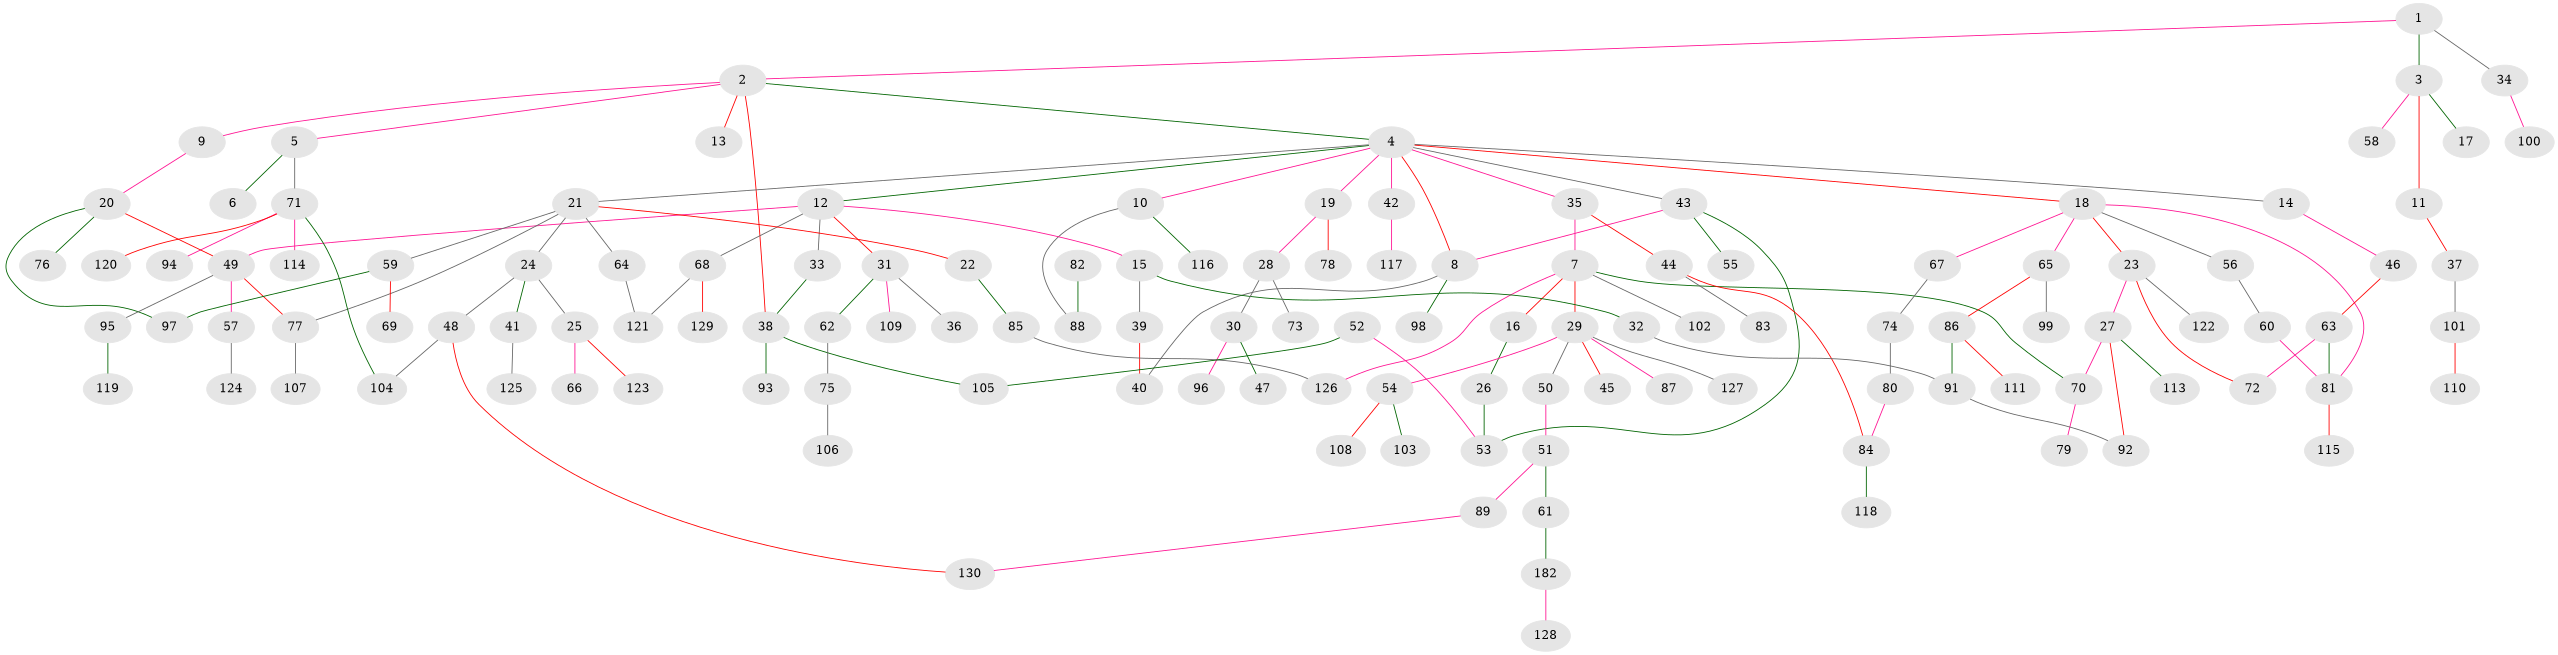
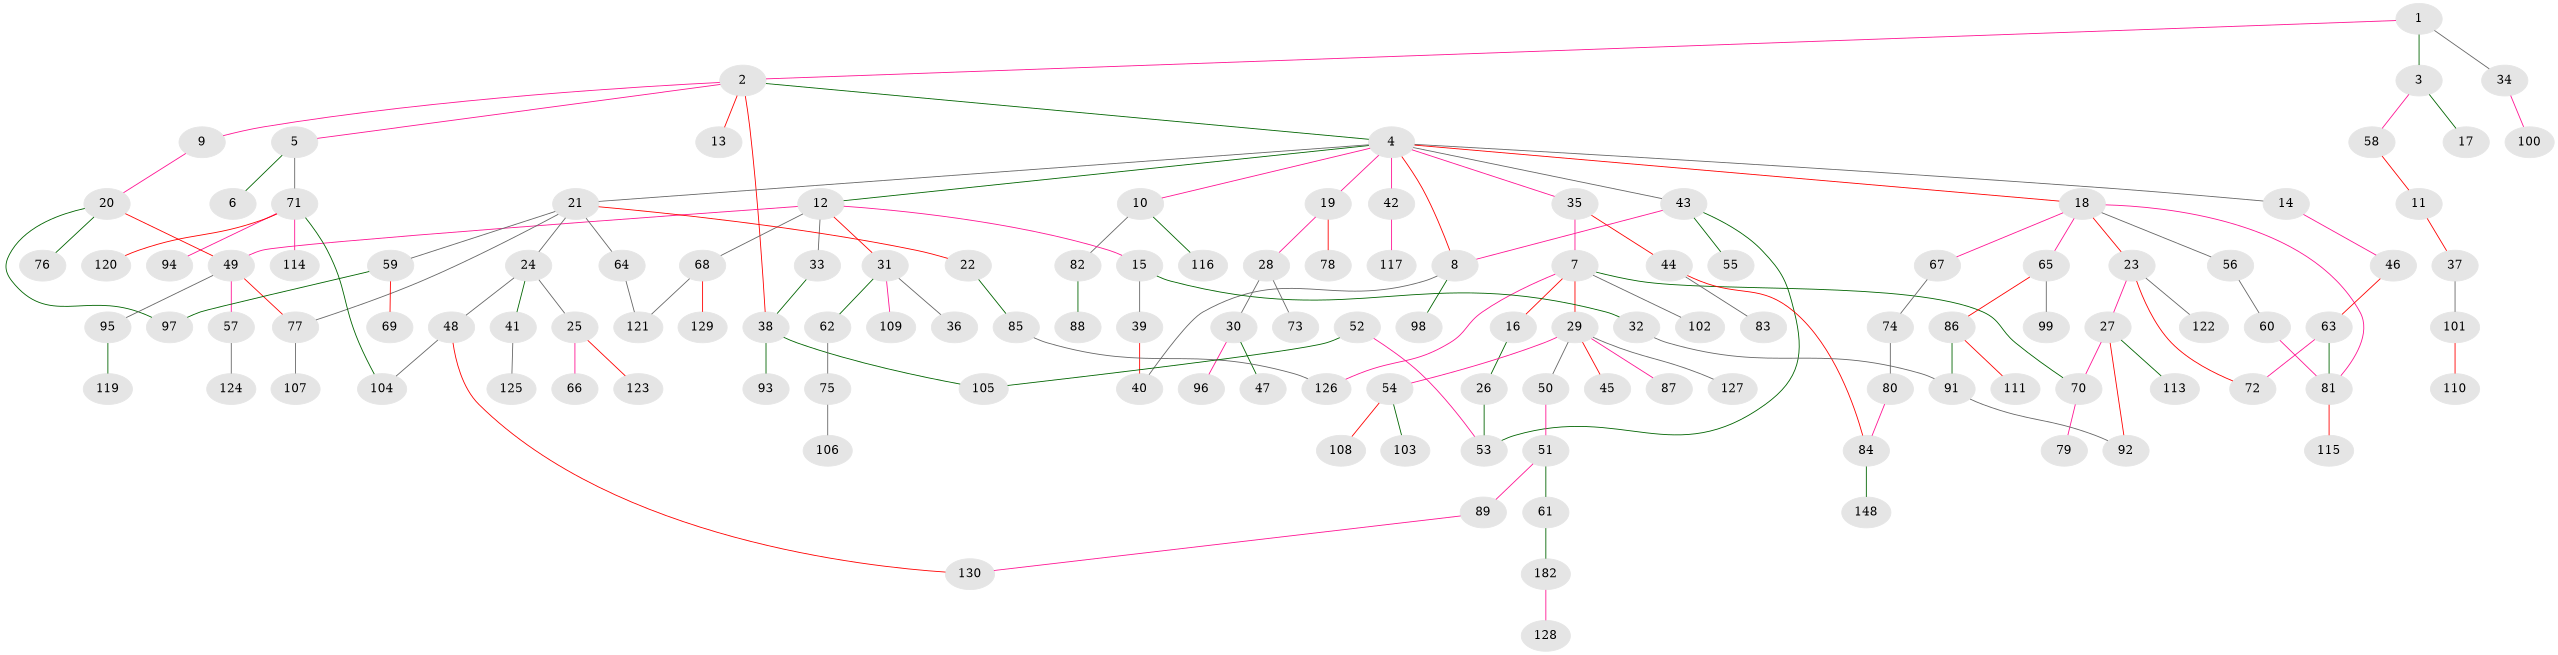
(2419, 142) -> (2396, 173)
(1051, 245) -> (1109, 235)
(1866, 512) -> (1866, 512)
